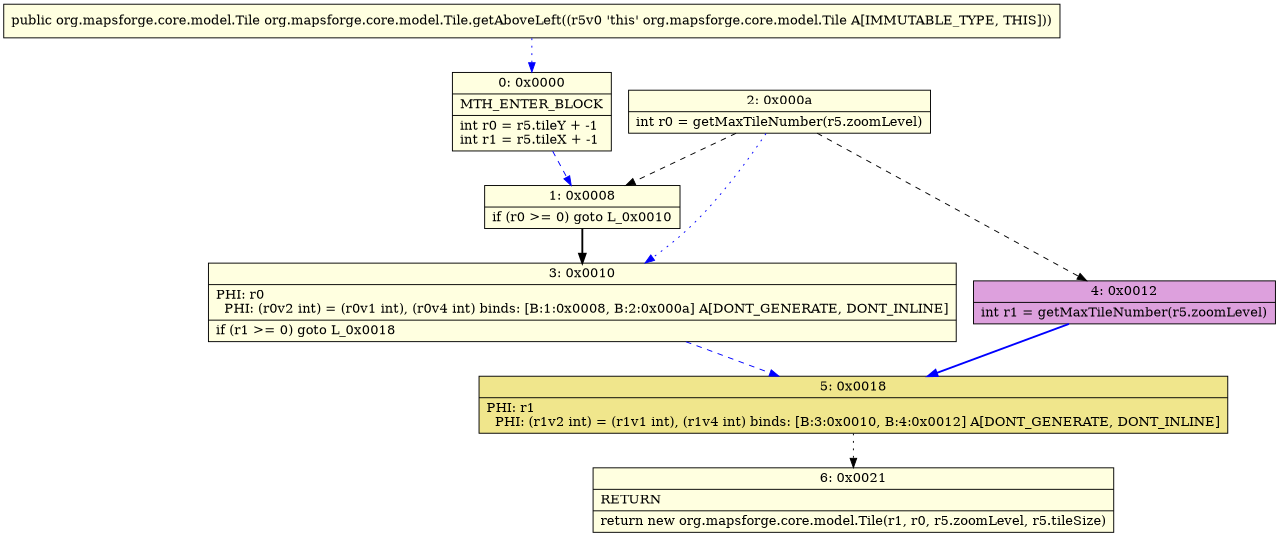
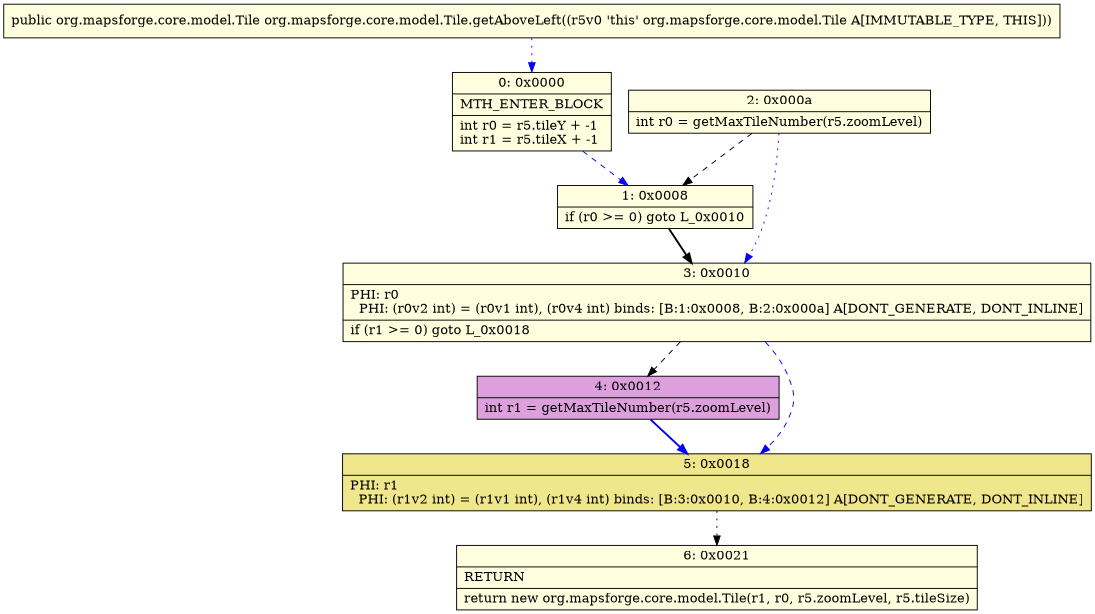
(948, 205) -> (667, 356)
